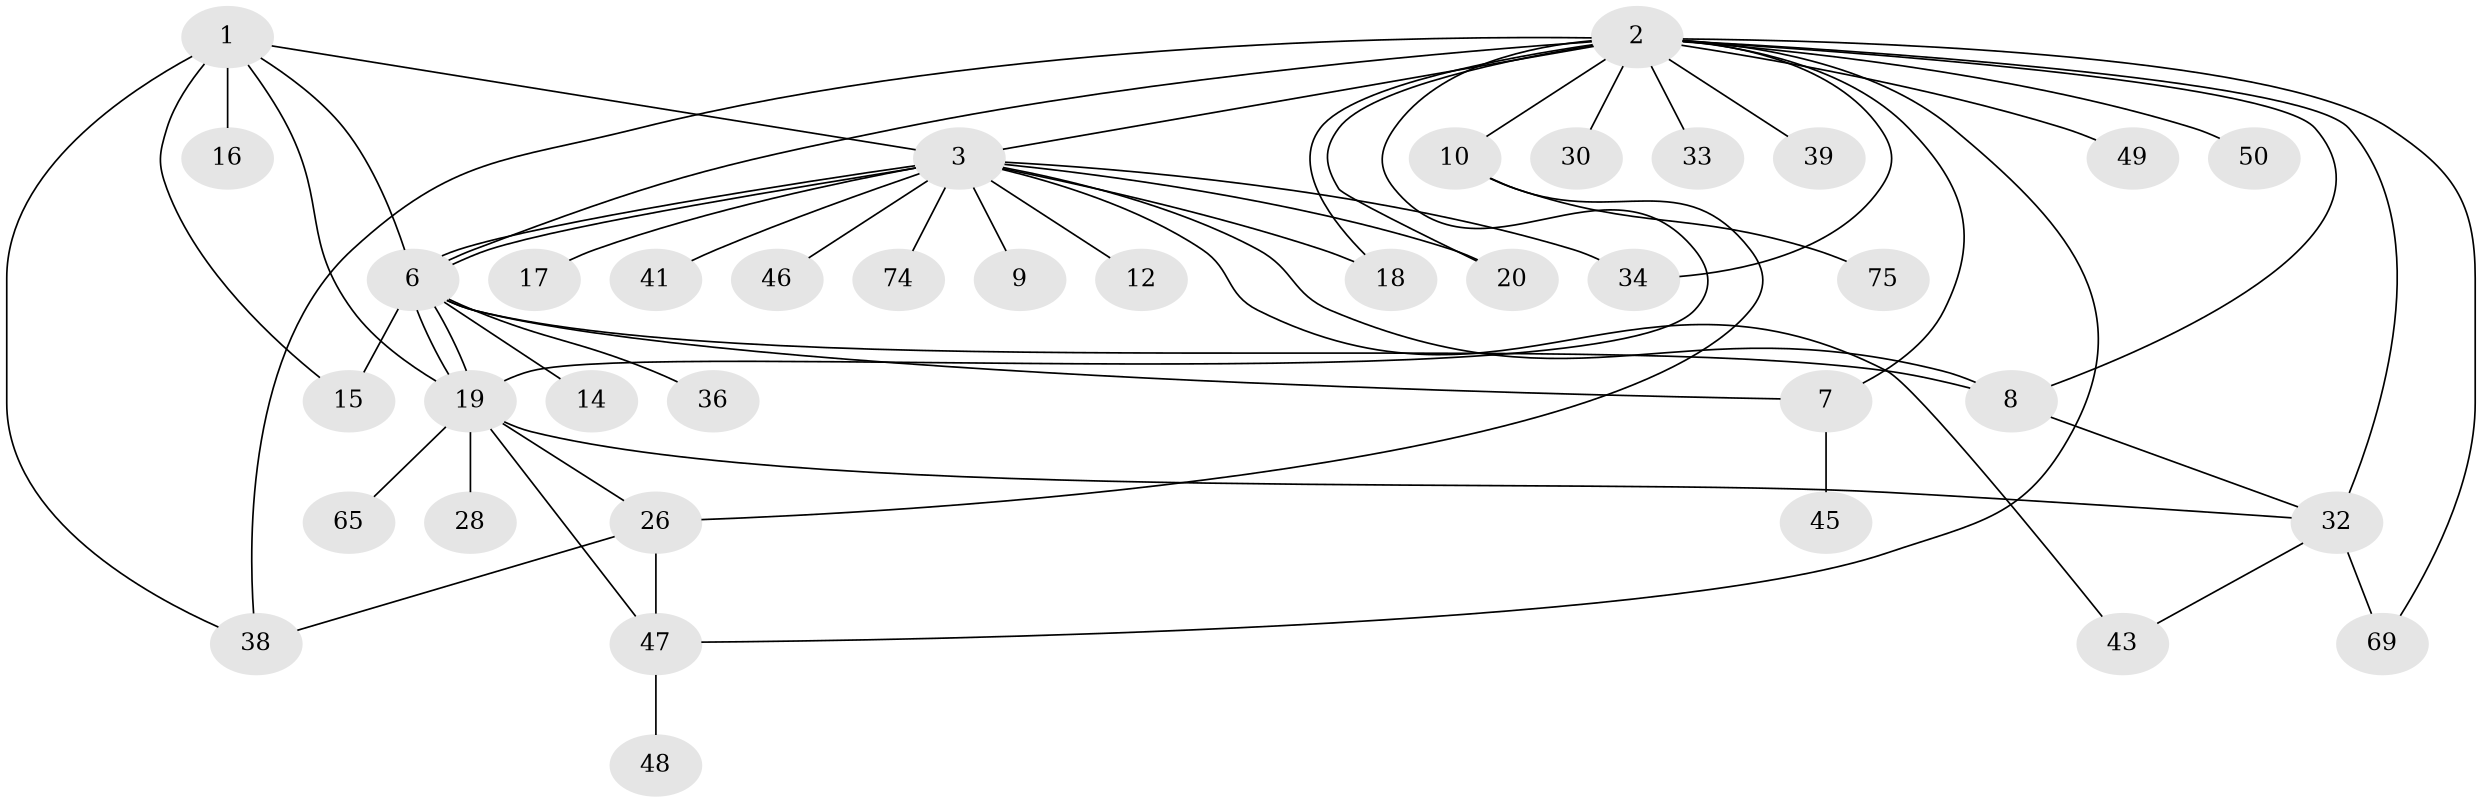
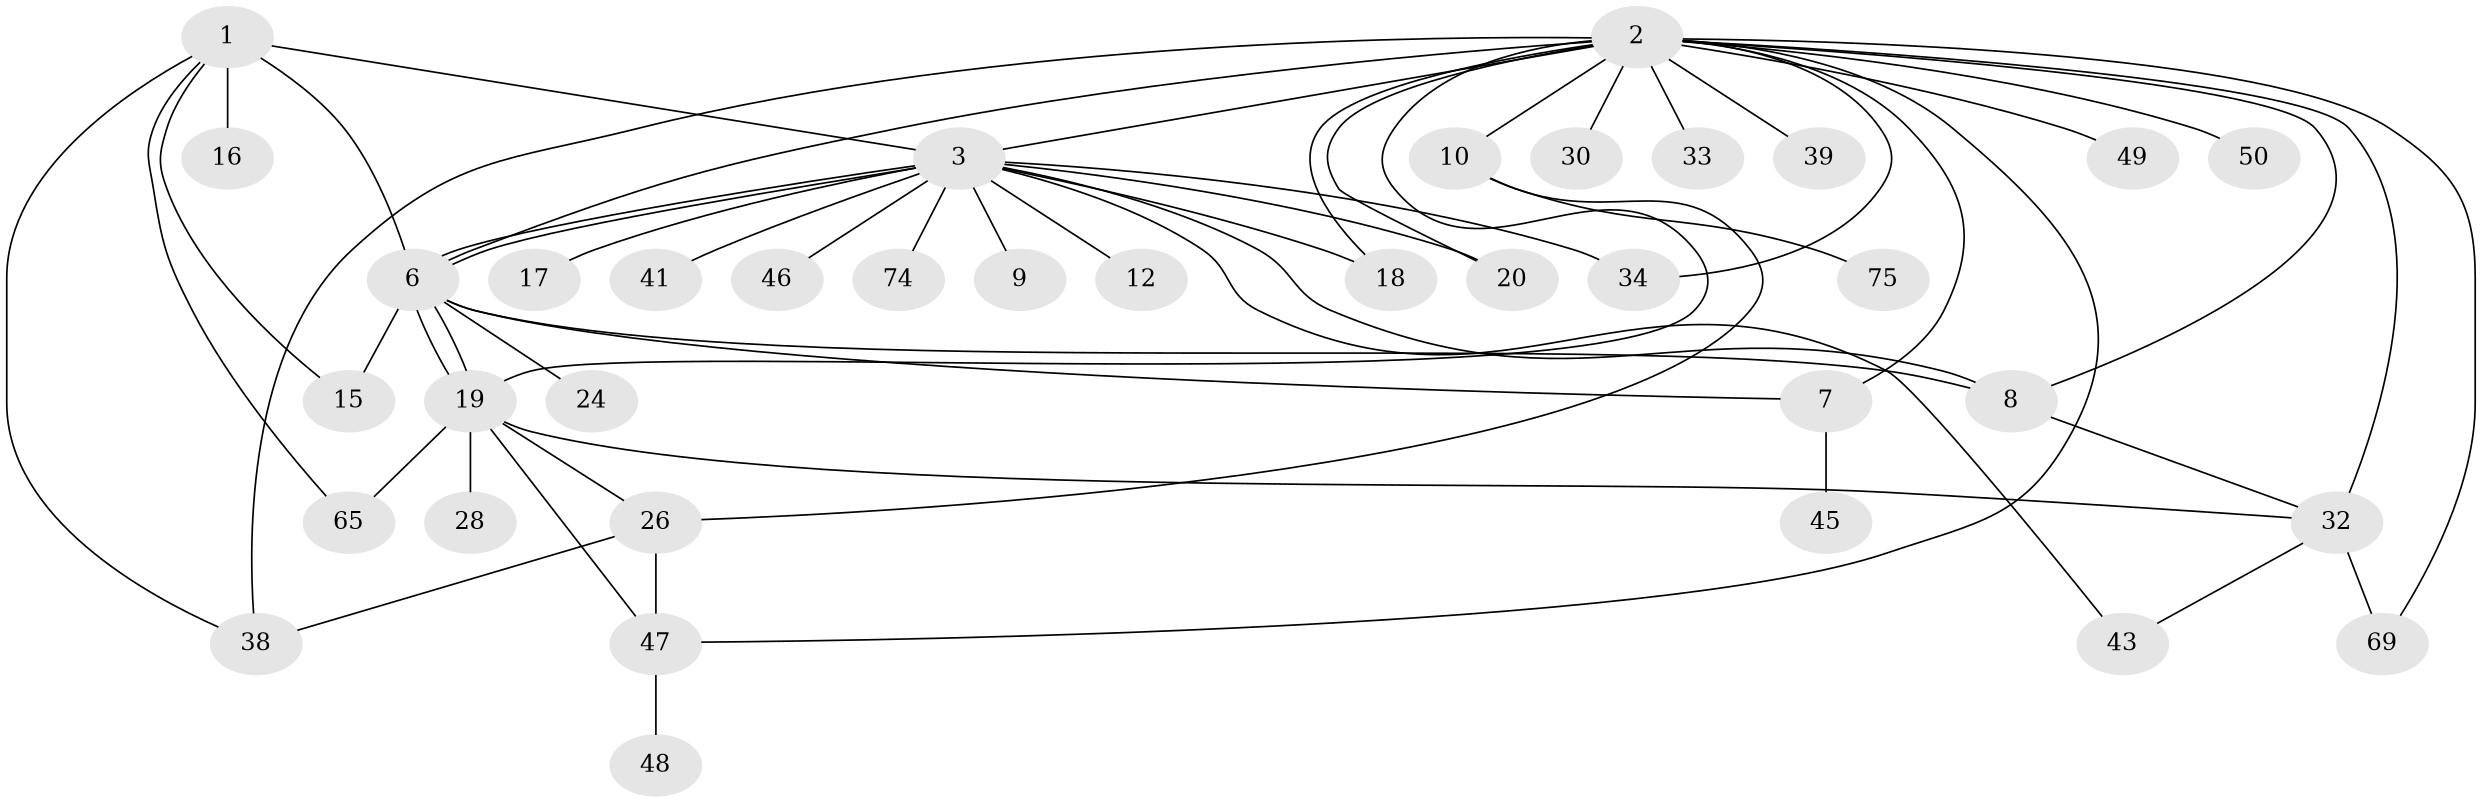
(319, 238) -> (183, 292)
(592, 401) -> (592, 401)
(713, 401) -> none
